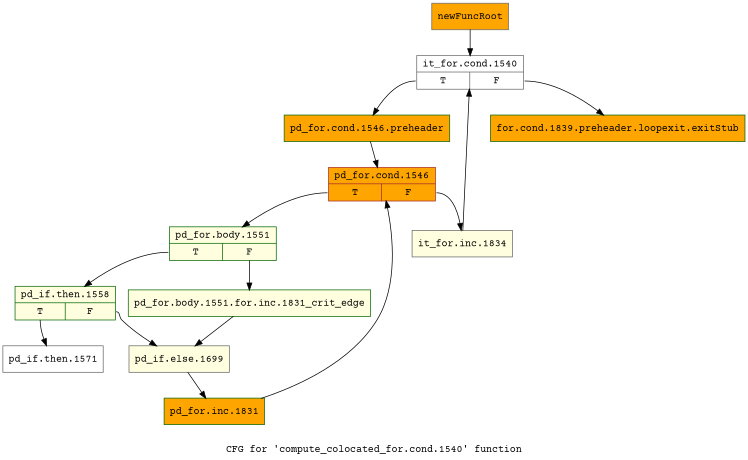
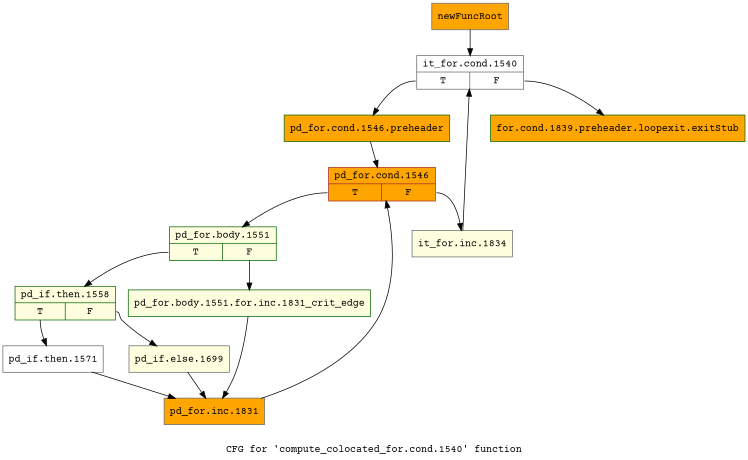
(217, 329) -> (241, 355)
none -> (130, 384)
(214, 411) -> (214, 411)
